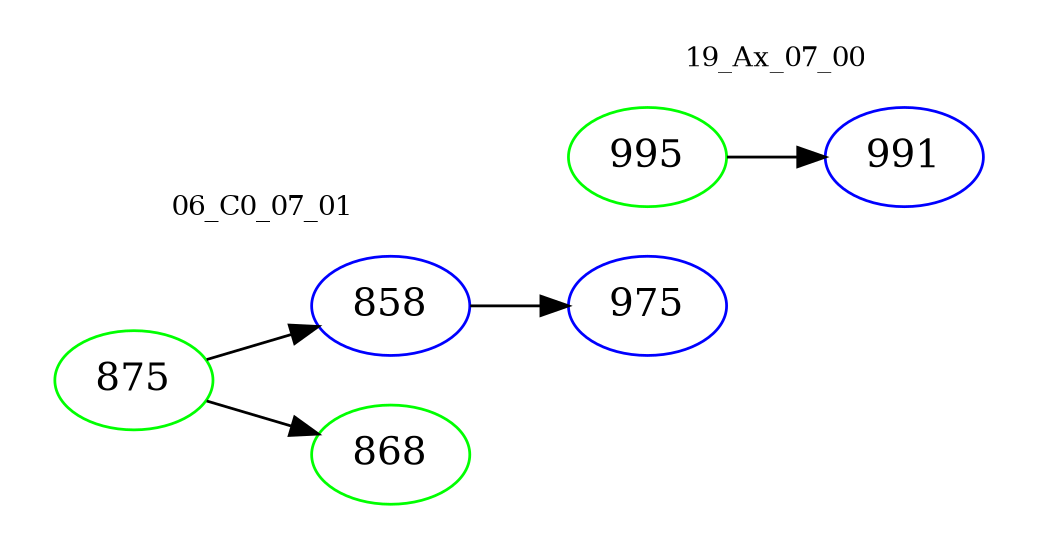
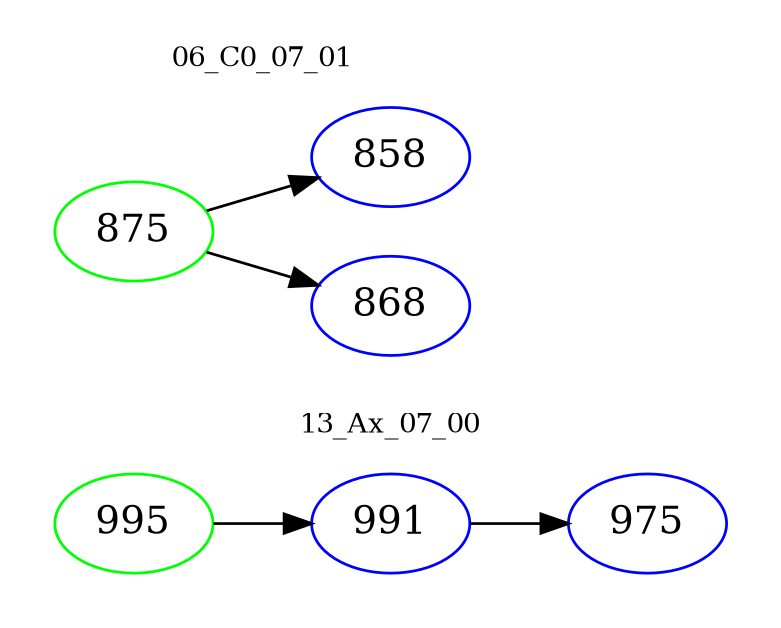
(776, 59) -> (391, 426)
(509, 306) -> (505, 524)
(391, 455) -> (391, 306)
